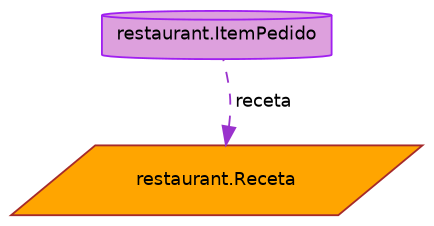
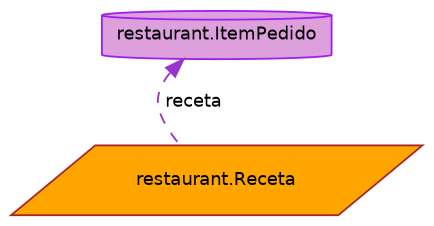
(230, 93) -> (159, 110)
